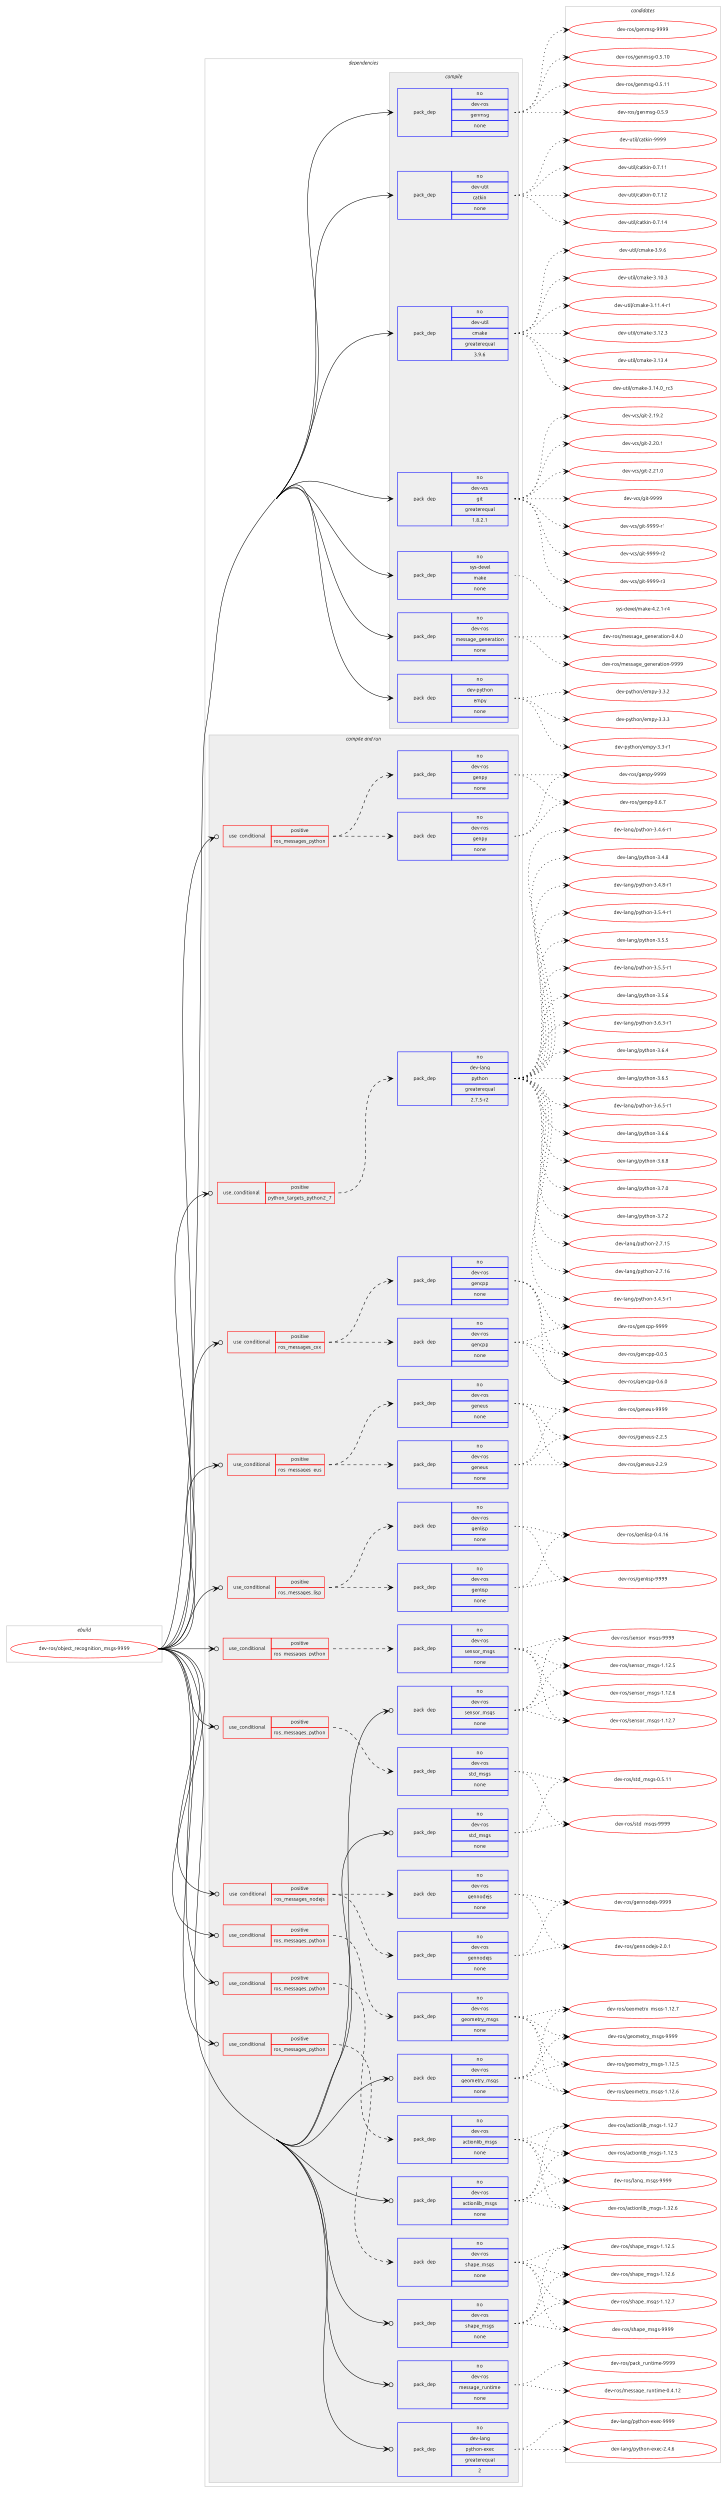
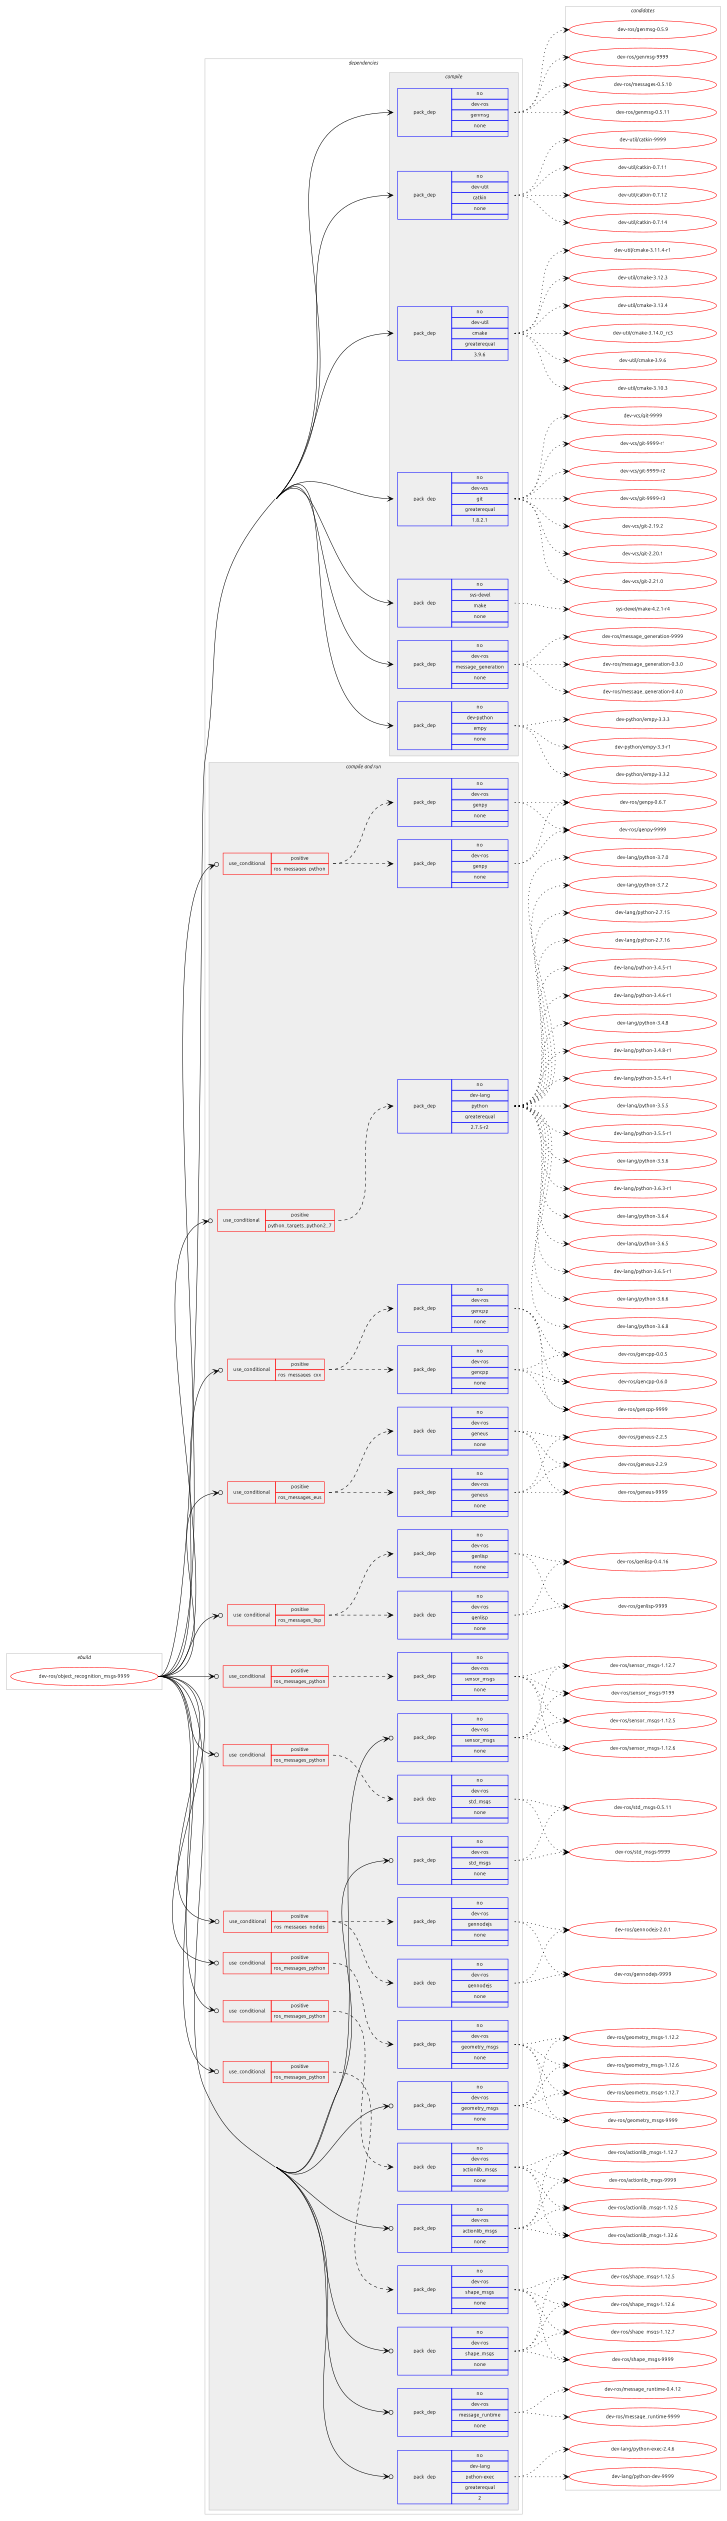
(643, 57) -> (643, 85)
none -> (643, 664)
(643, 1638) -> (643, 1693)
(643, 2064) -> (643, 2038)
(643, 2181) -> (643, 2180)
(643, 2363) -> (643, 2417)
(643, 2422) -> (643, 2477)
